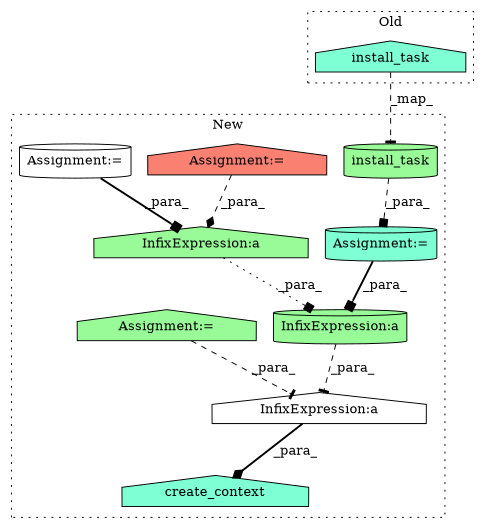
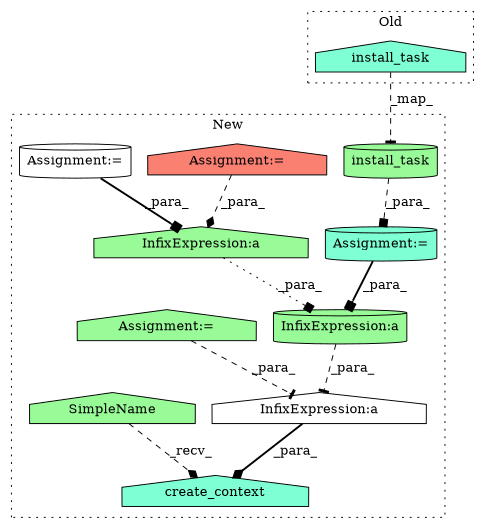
none -> (112, 410)
